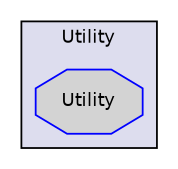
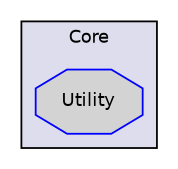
(89, 38) -> (89, 38)
